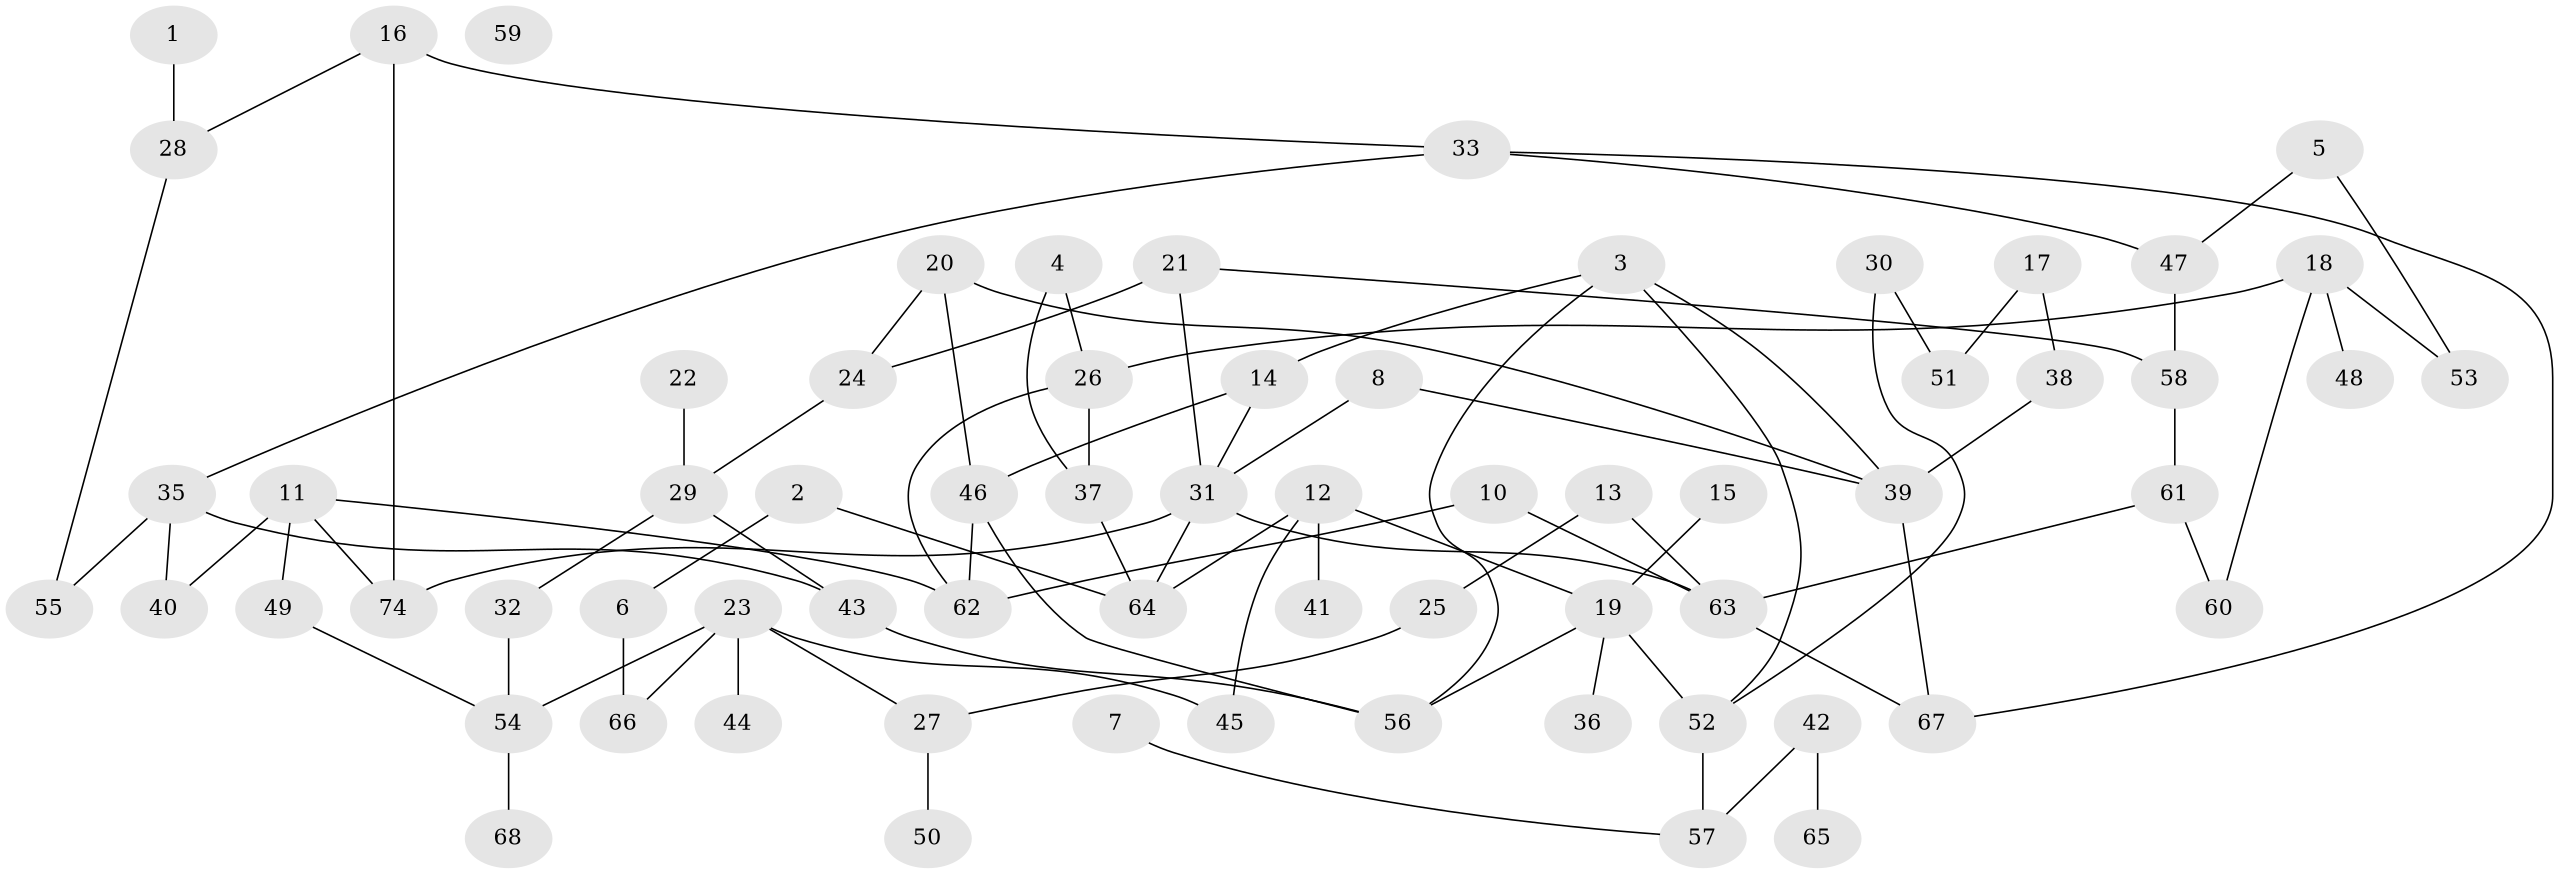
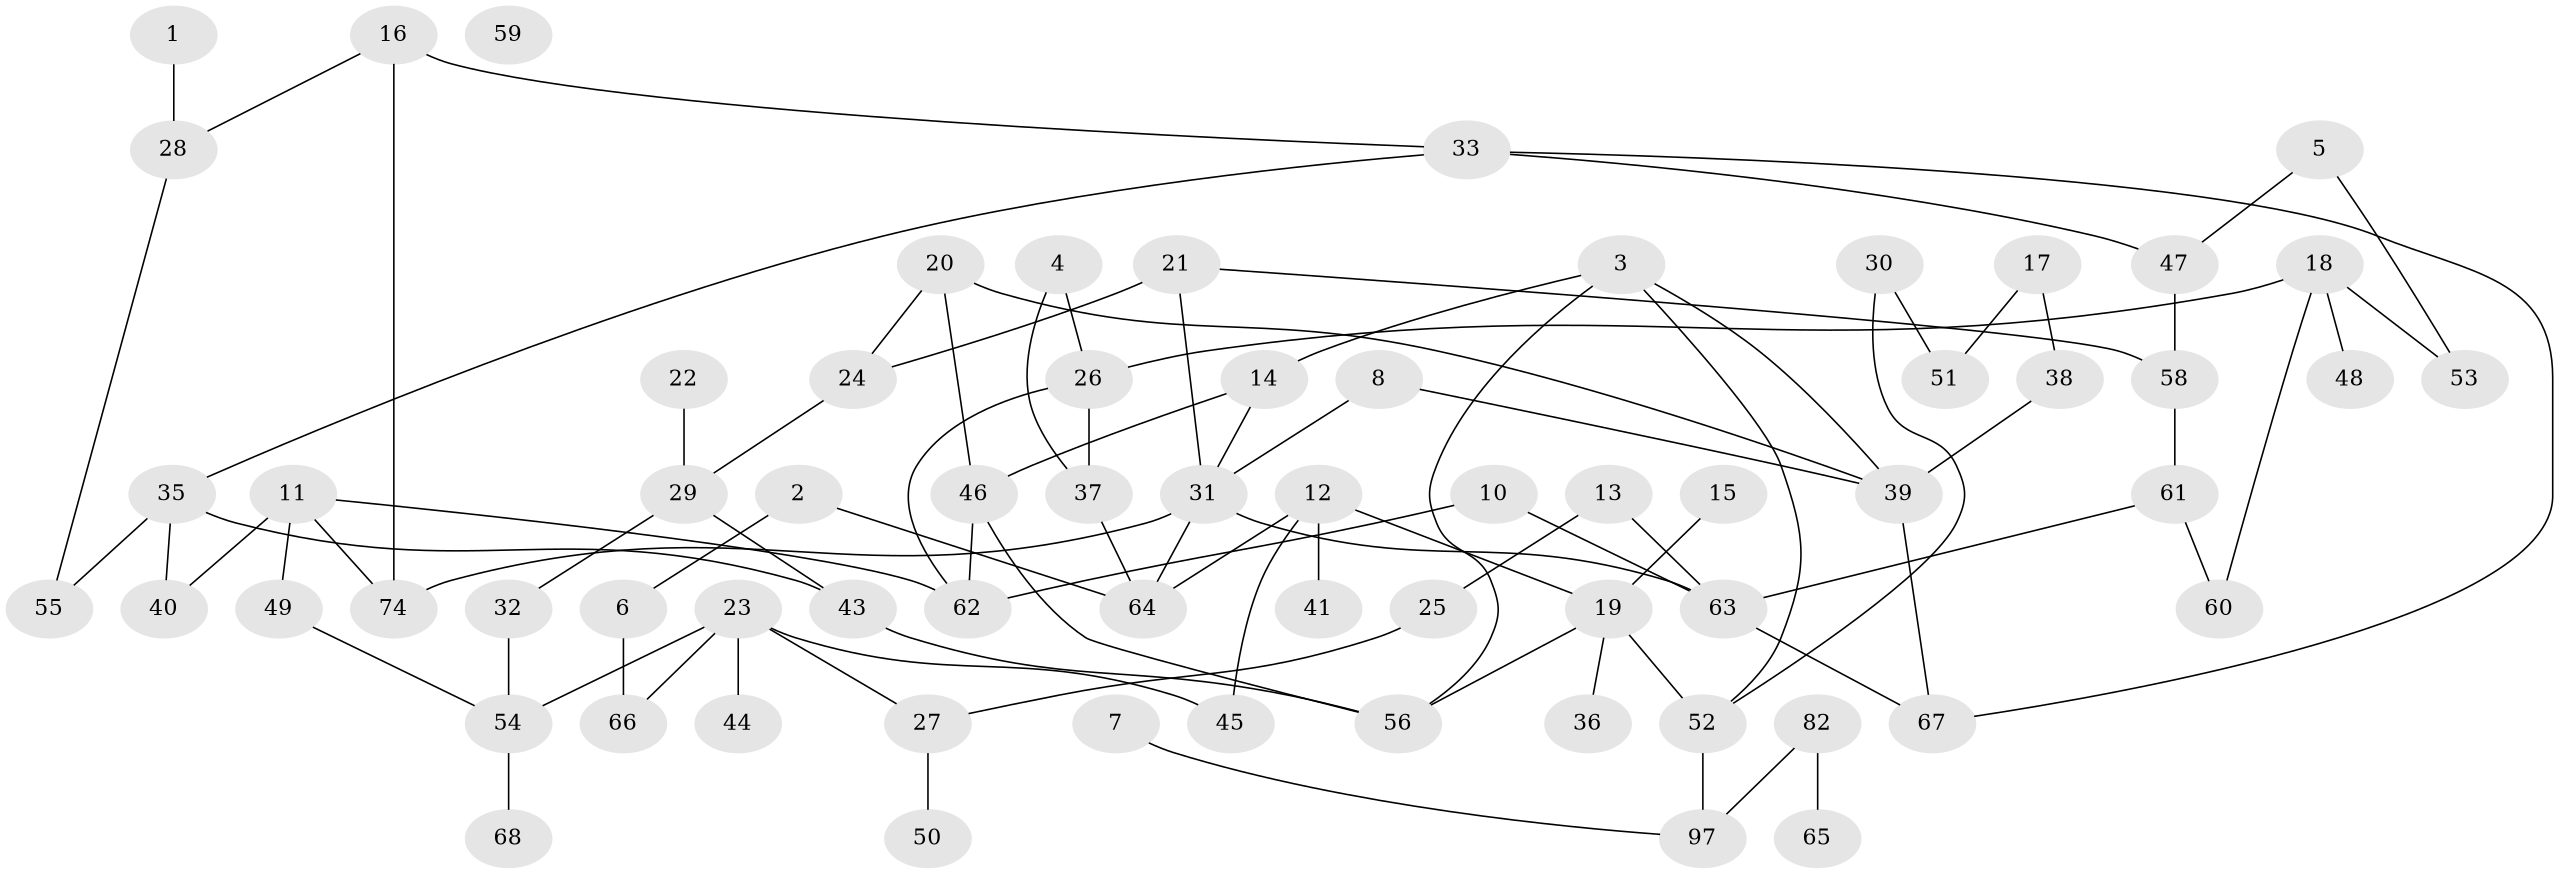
(1818, 724) -> (1818, 724)
(1703, 839) -> (1703, 839)
